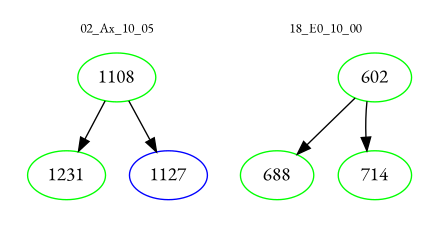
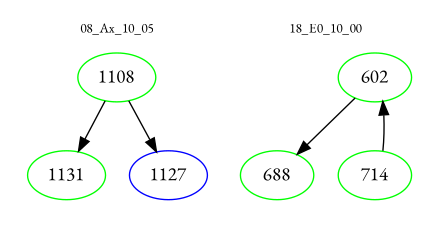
(117, 29) -> (117, 29)
(366, 119) -> (384, 133)
(67, 175) -> (67, 175)
